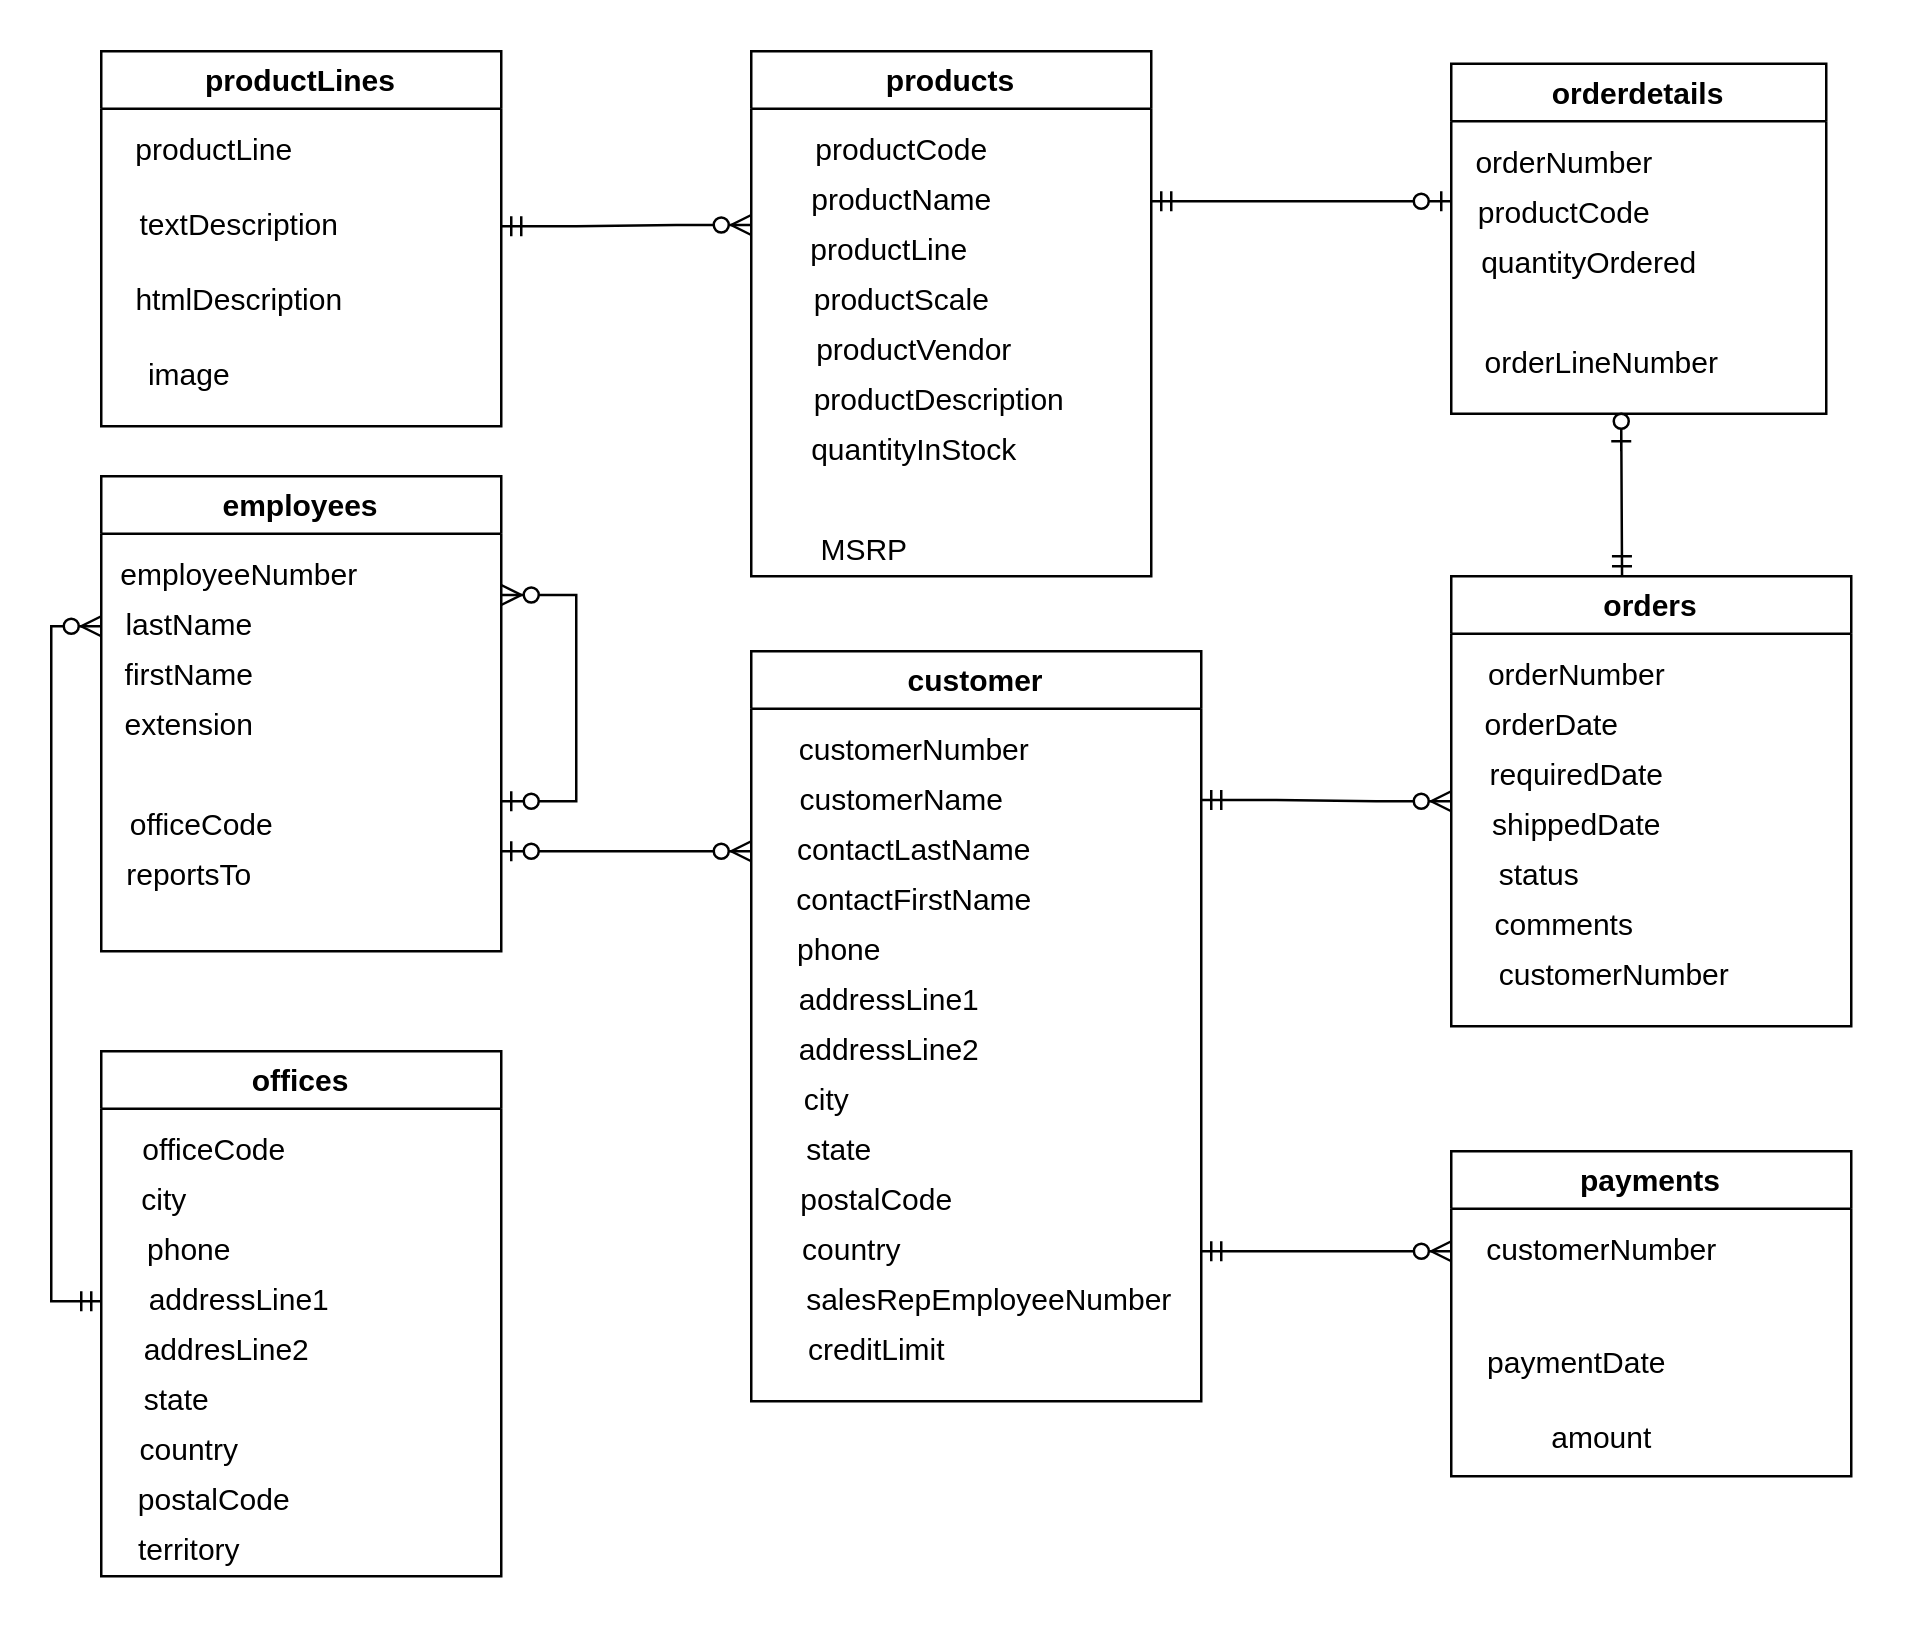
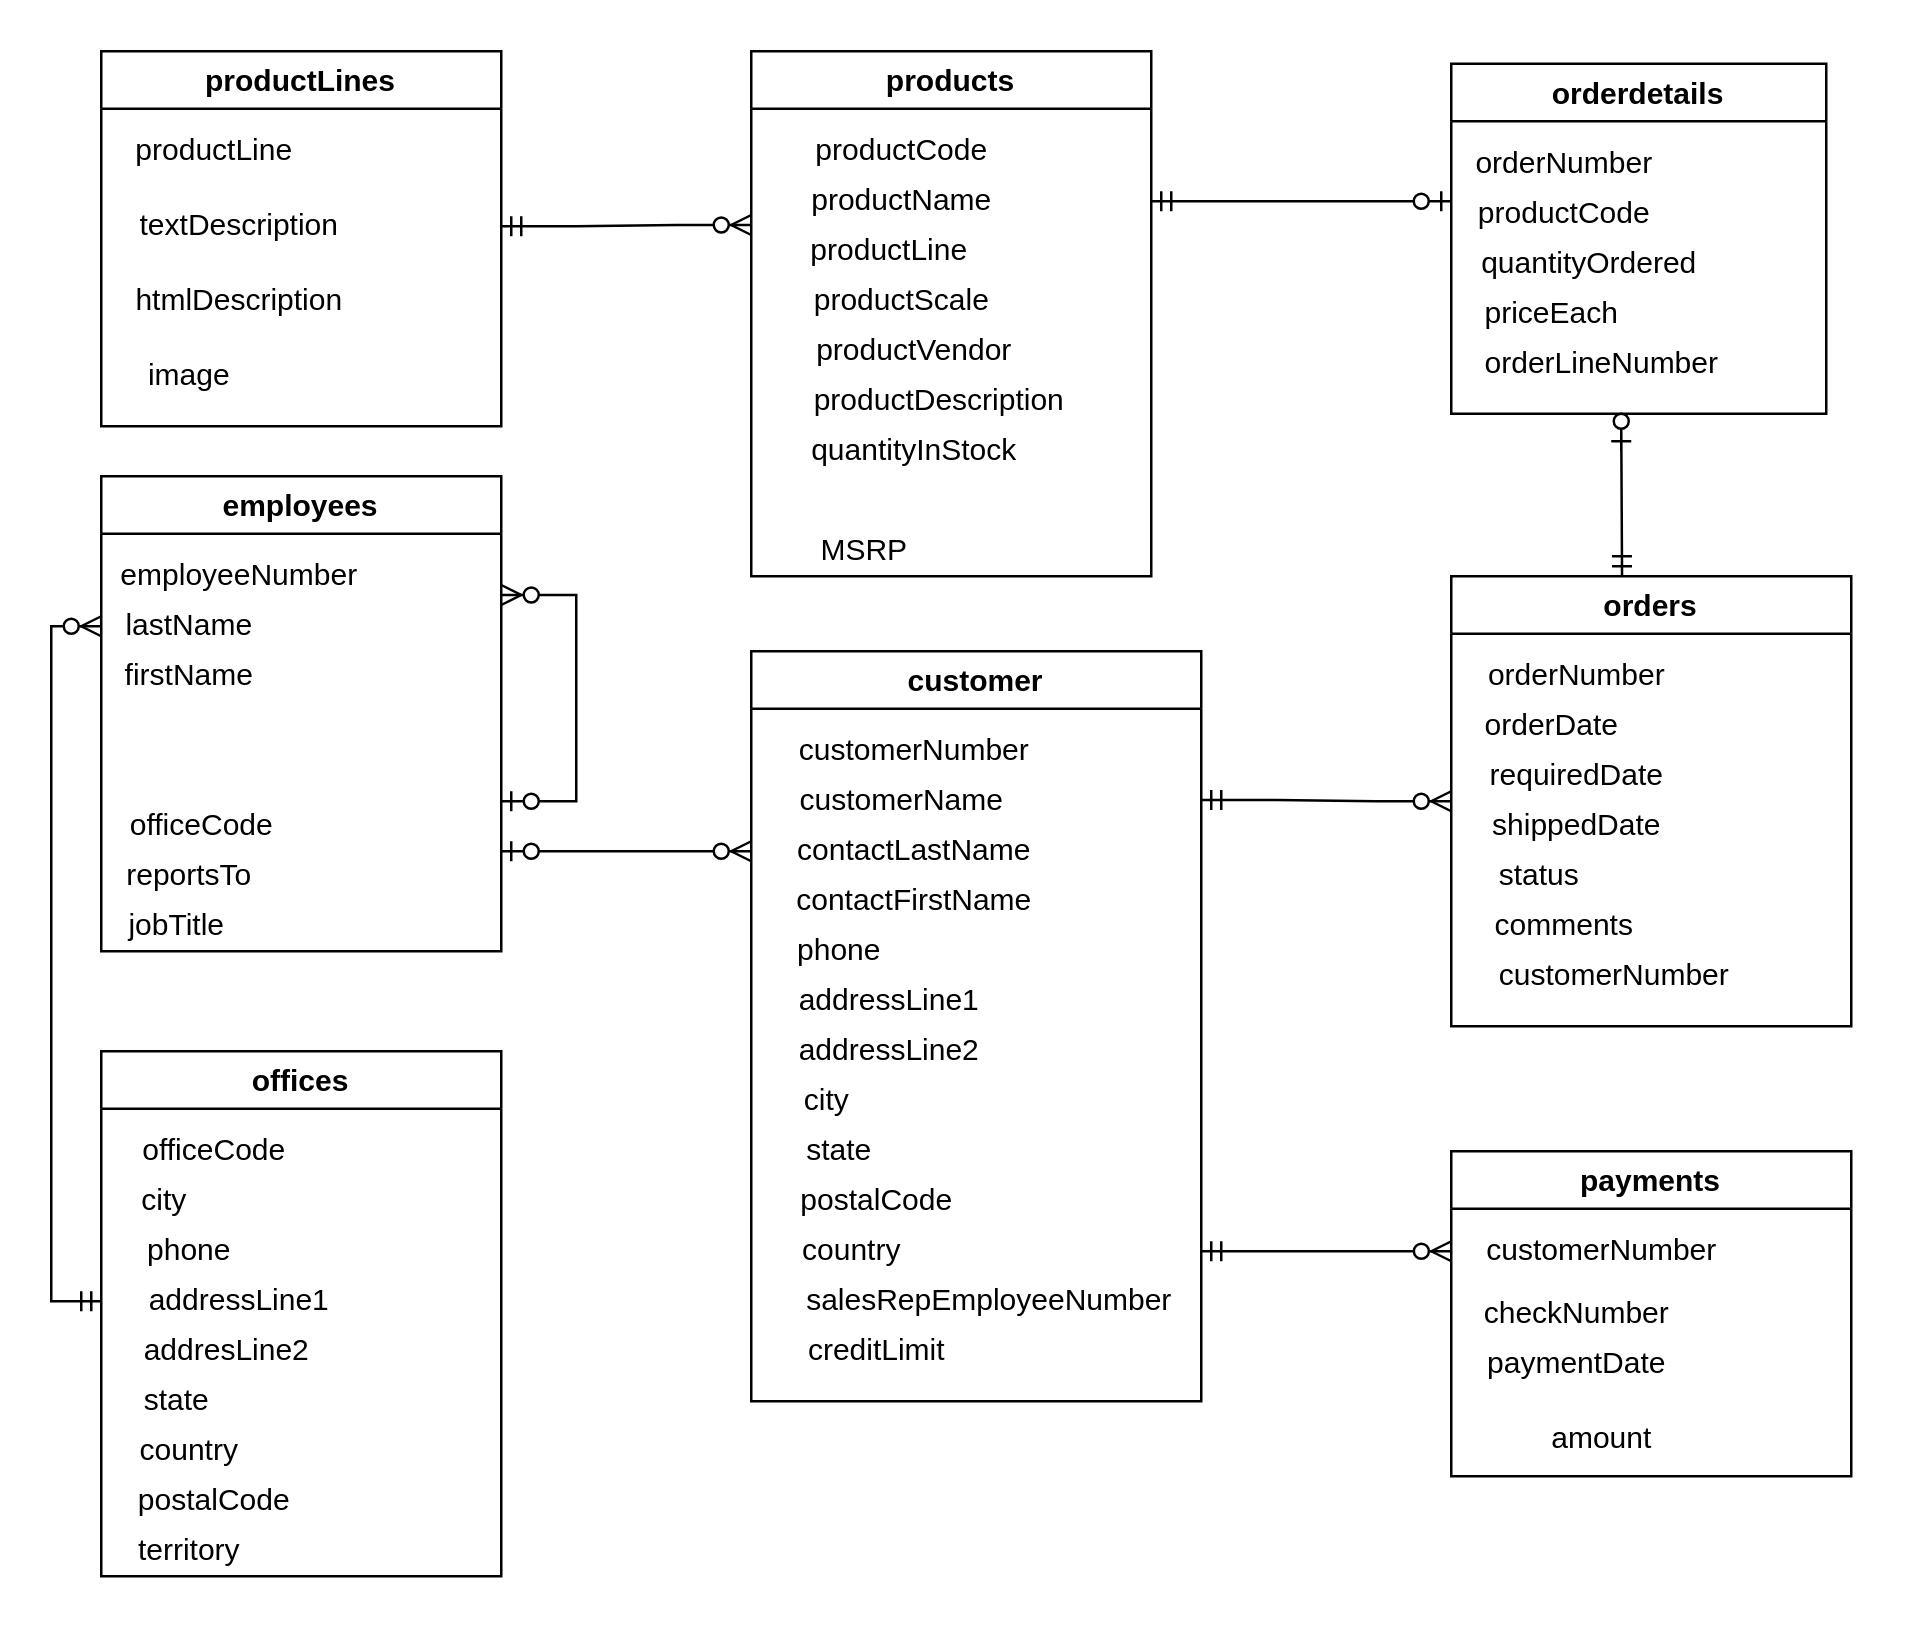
none -> (1551, 314)
(189, 726) -> none
none -> (176, 926)
none -> (1576, 1314)
